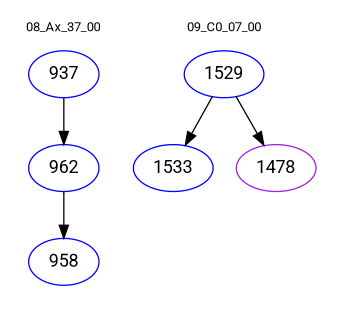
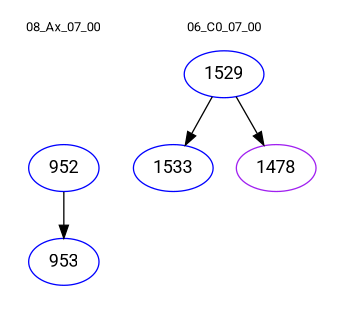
(64, 28) -> (64, 28)
(225, 28) -> (225, 28)
(64, 74) -> none
(64, 168) -> (64, 168)
(64, 262) -> (64, 262)
